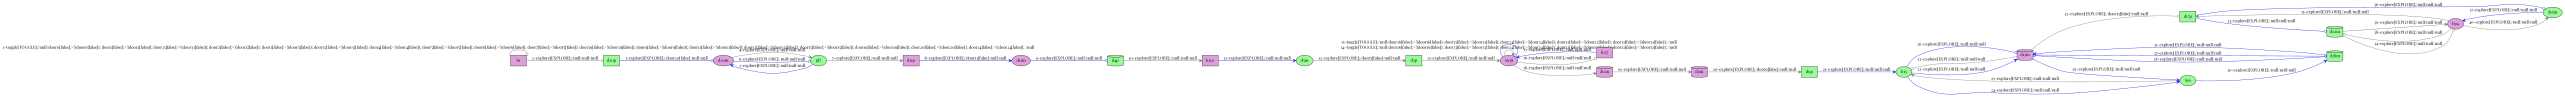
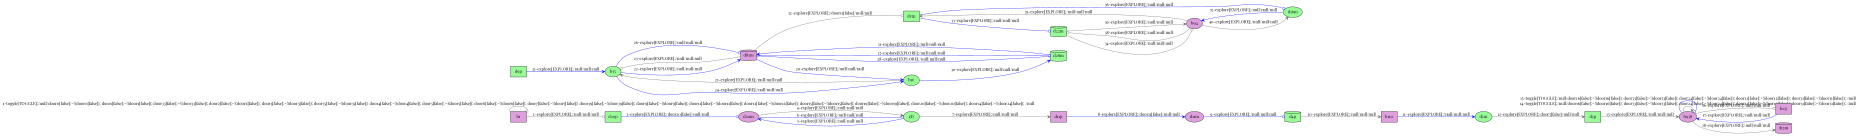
(2025, 55) -> (749, 55)
(1699, 72) -> none
